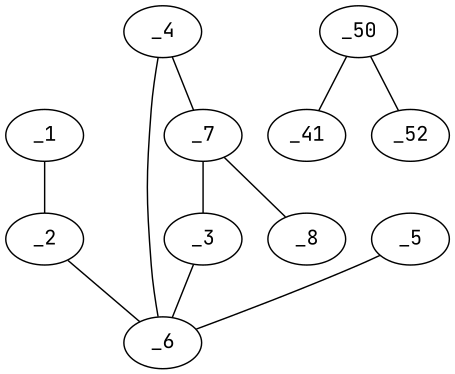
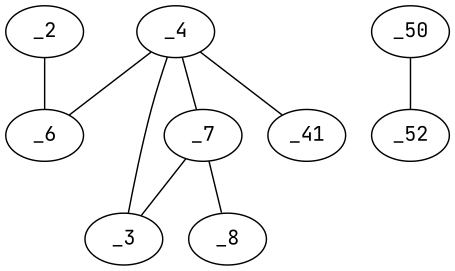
(333, 84) -> (241, 84)
(45, 135) -> none
(410, 239) -> none
(183, 291) -> (145, 134)
